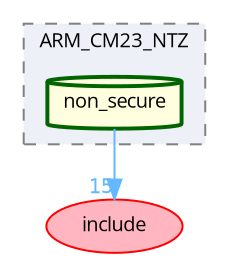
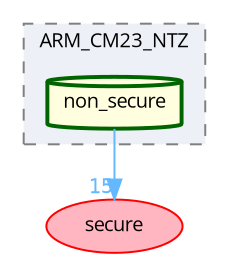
(114, 226) -> (114, 226)
